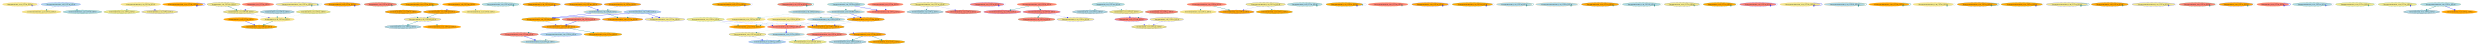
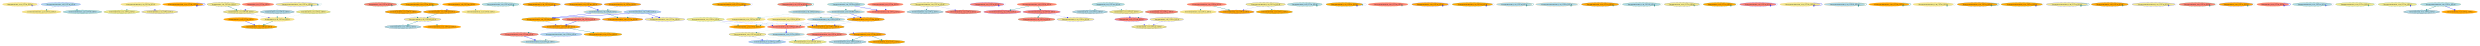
(342, 4) -> none
